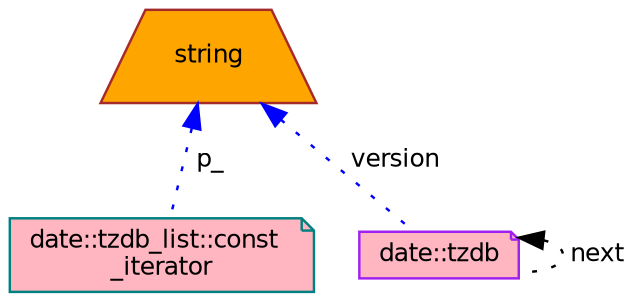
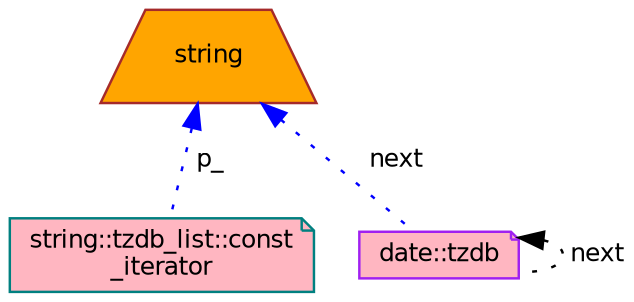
(392, 161) -> (392, 161)
(162, 255) -> (162, 255)
